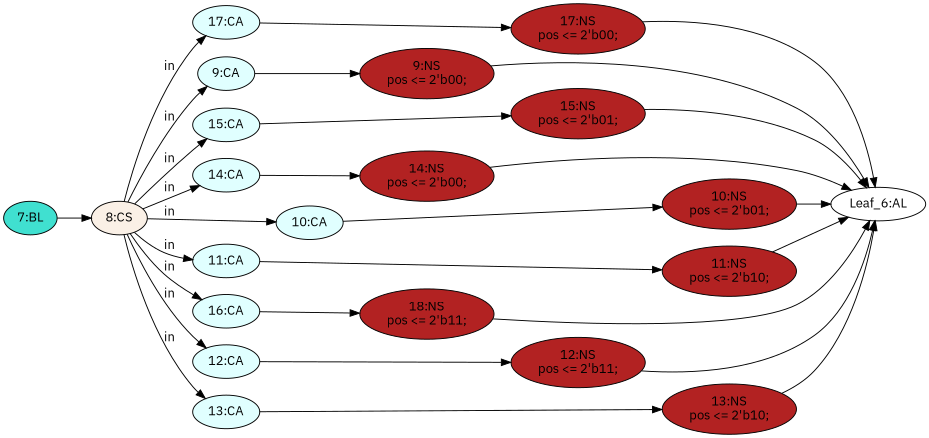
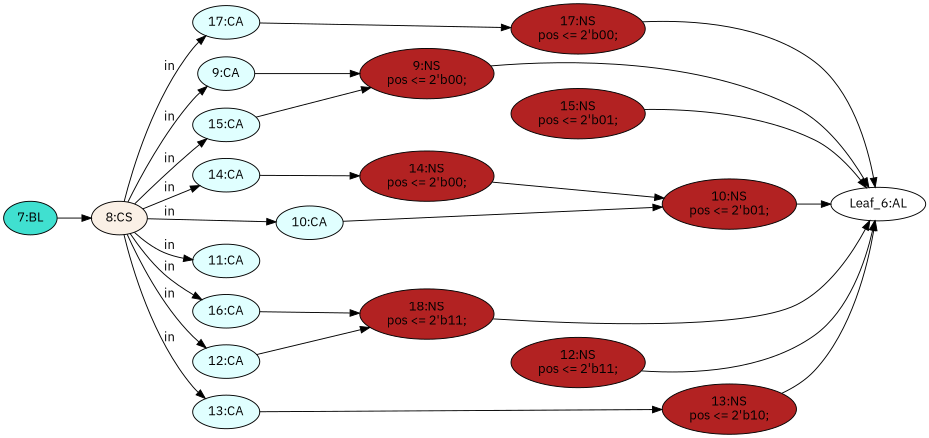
(381, 120) -> (309, 103)
(668, 158) -> (573, 190)
(729, 271) -> none
(381, 362) -> (308, 342)
